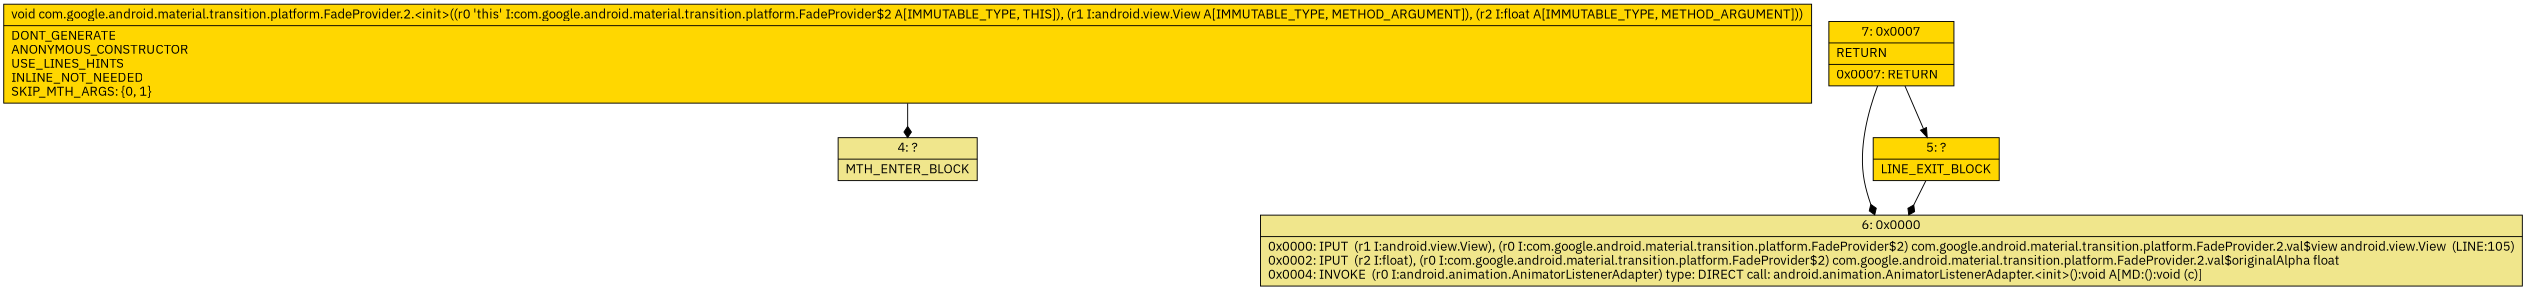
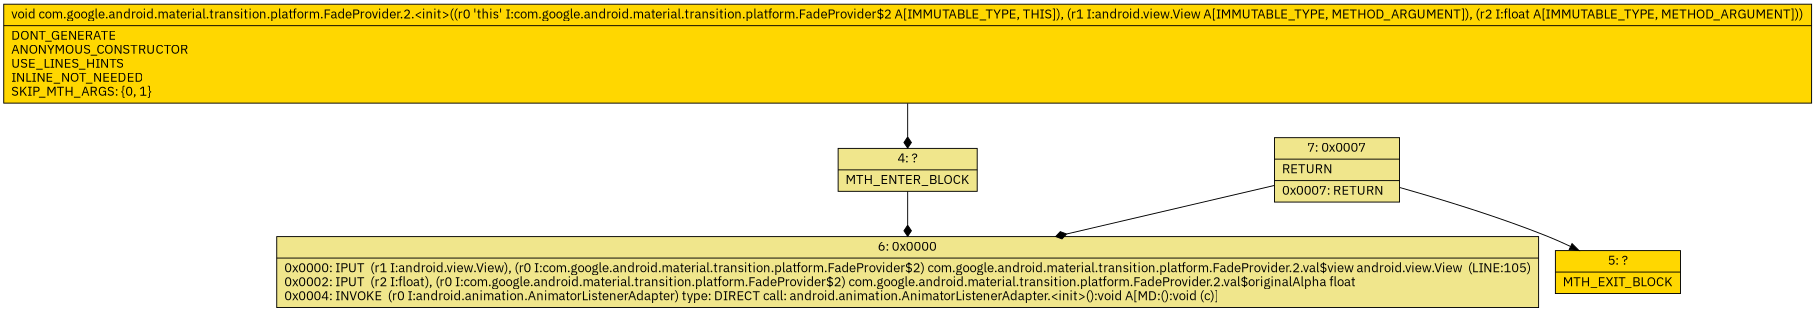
(1891, 54) -> (1337, 170)
(1936, 169) -> (1618, 282)
(1920, 193) -> (908, 208)
